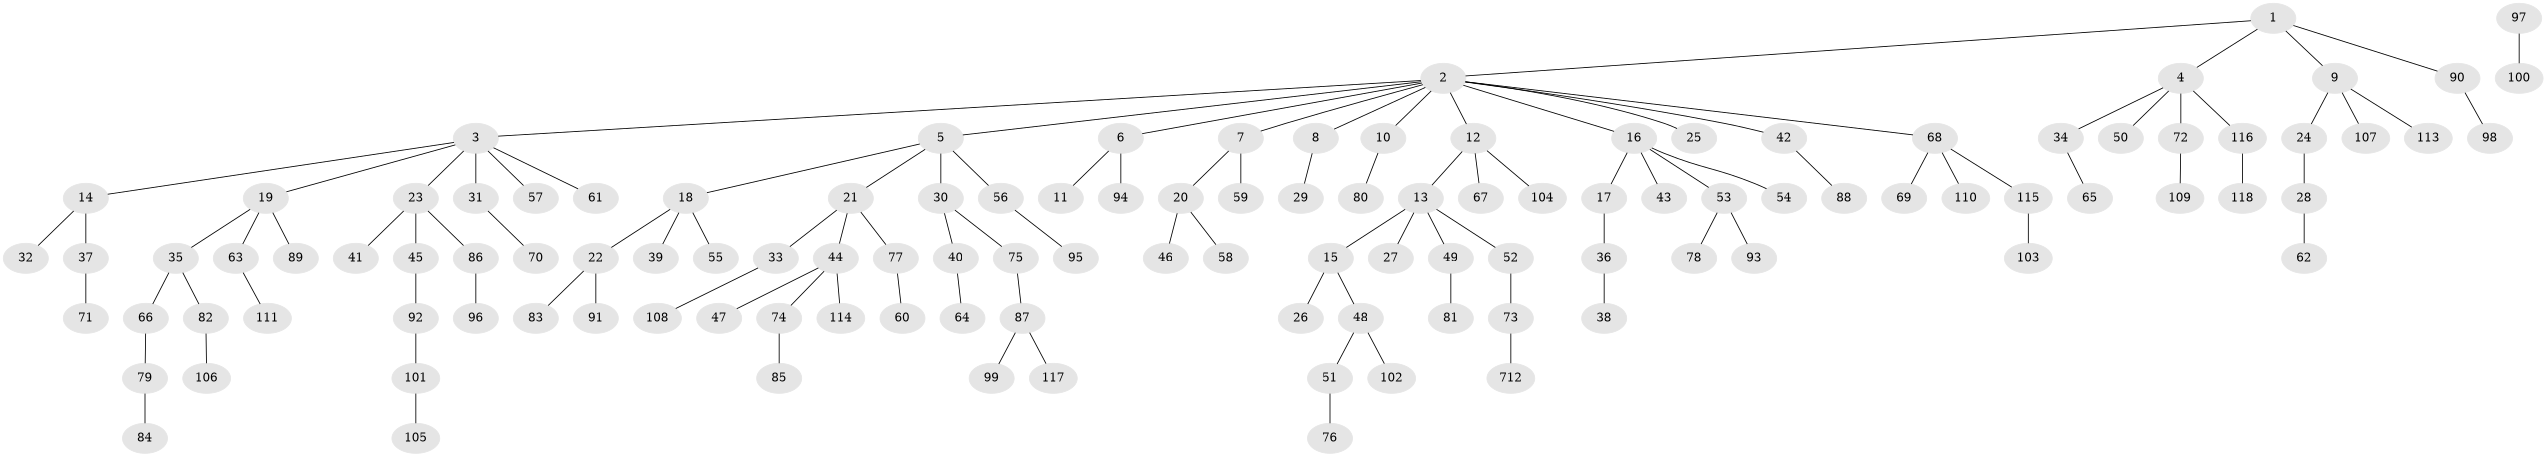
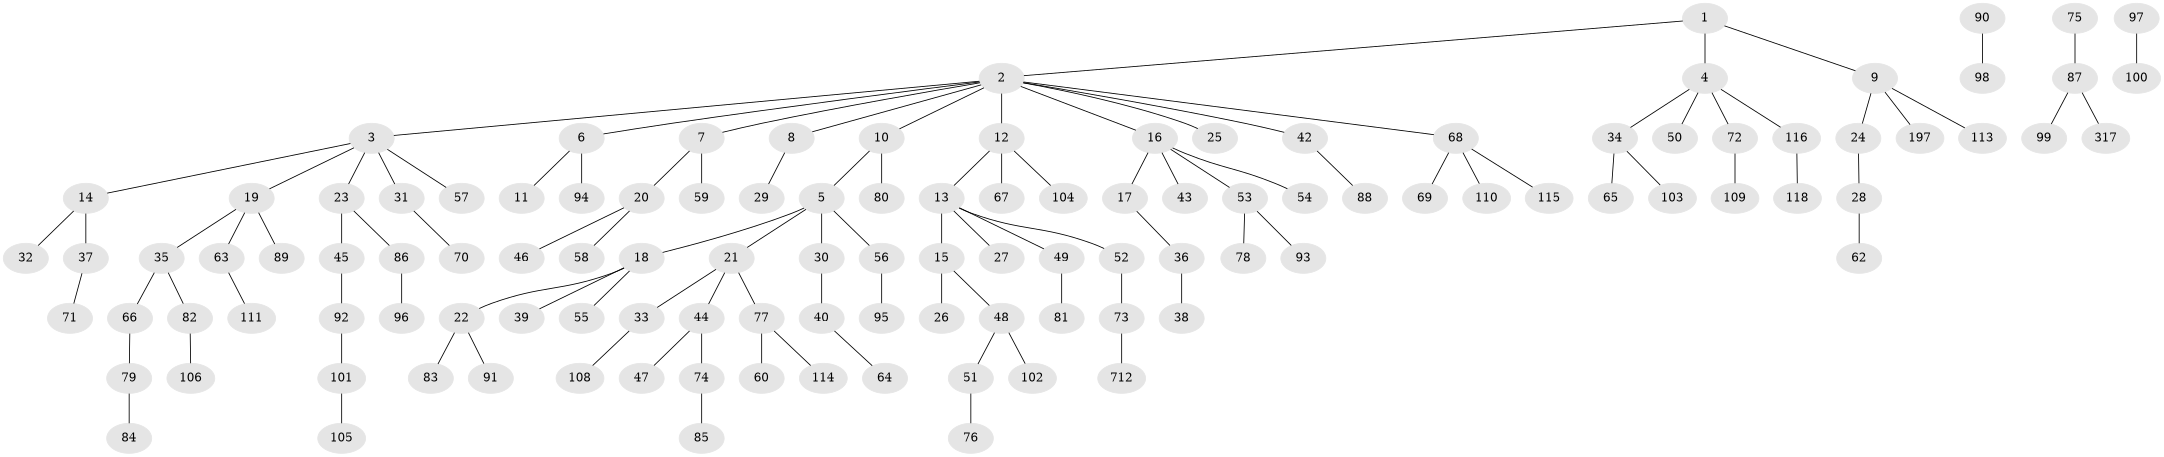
(2365, 48) -> none
(1192, 108) -> (852, 168)
(2366, 138) -> (1920, 138)
(596, 198) -> none
(978, 228) -> none
(2028, 228) -> (1644, 168)
(356, 258) -> none
(838, 288) -> (792, 348)
(1053, 378) -> (2106, 138)
